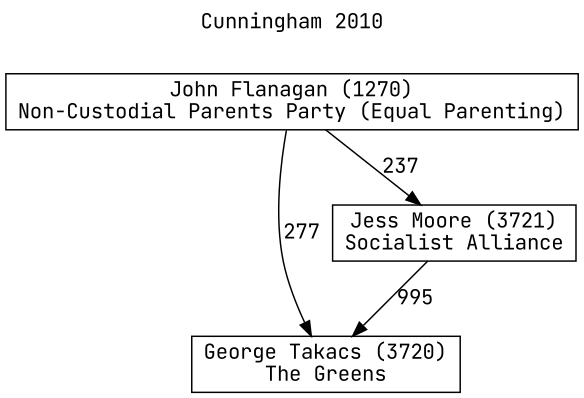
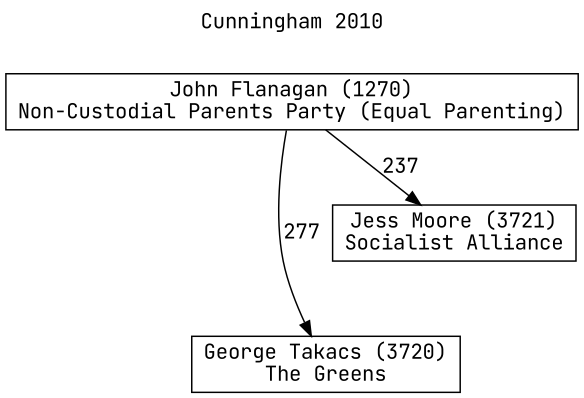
(396, 293) -> none
